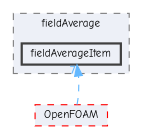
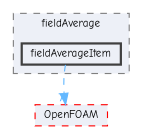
(79, 90) -> (64, 81)
